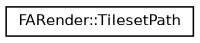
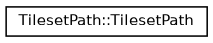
(100, 21) -> (107, 21)
